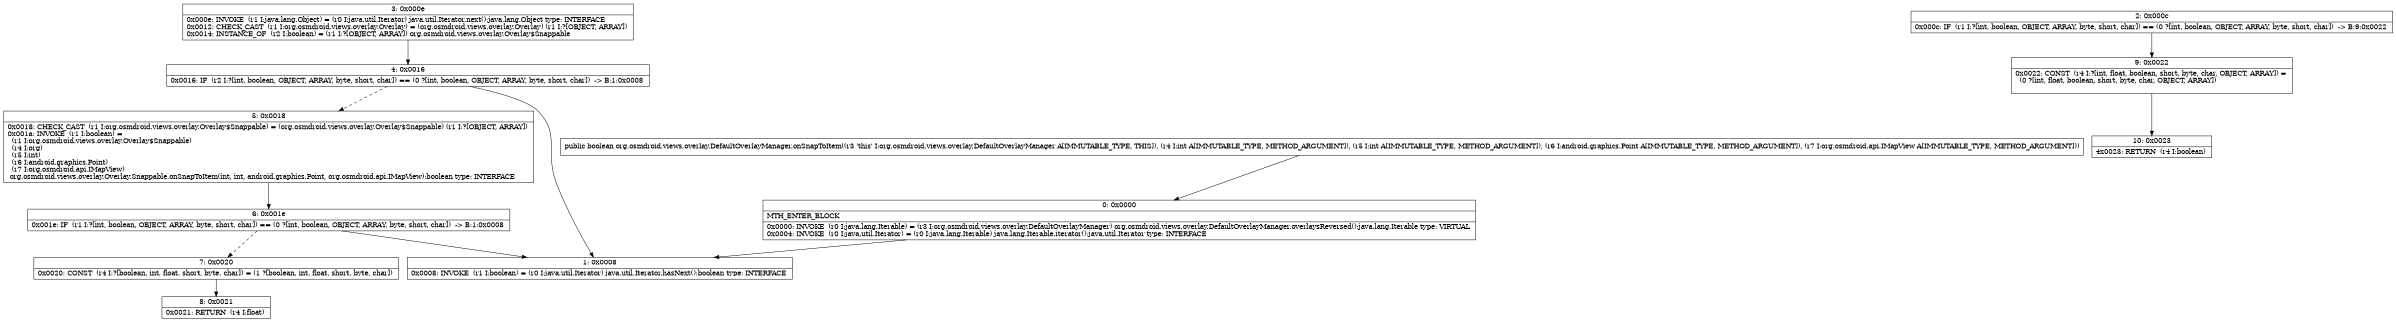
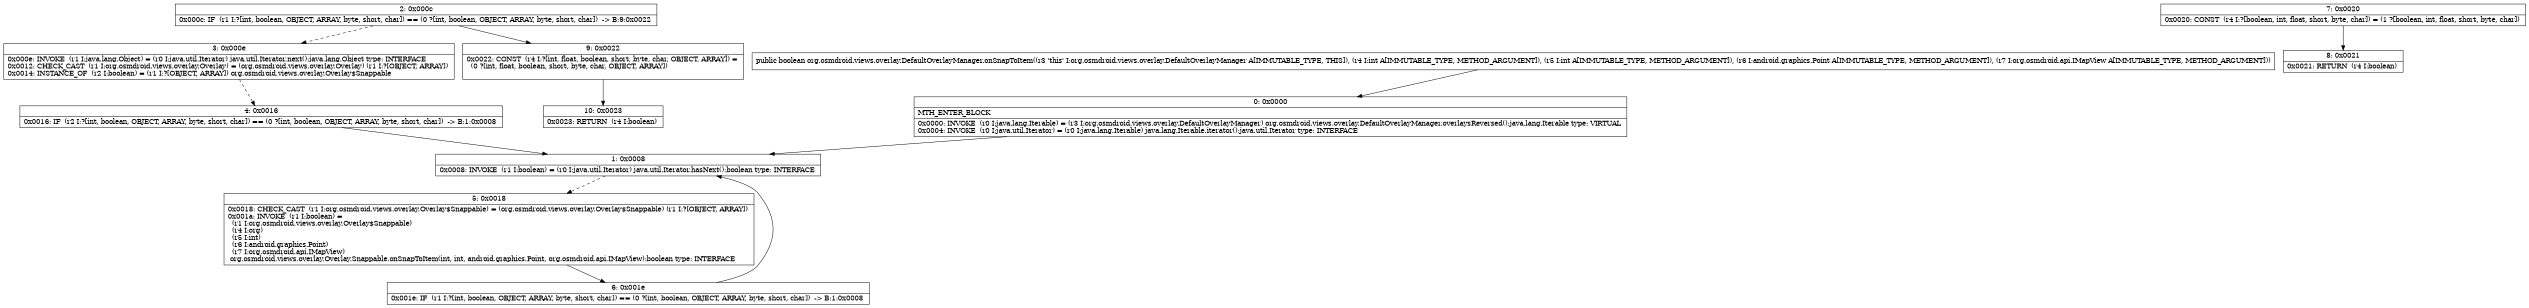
none -> (340, 34)
(408, 50) -> (246, 91)
(365, 98) -> (588, 184)
(2152, 152) -> (603, 122)
(244, 243) -> none
(216, 313) -> (2343, 67)
